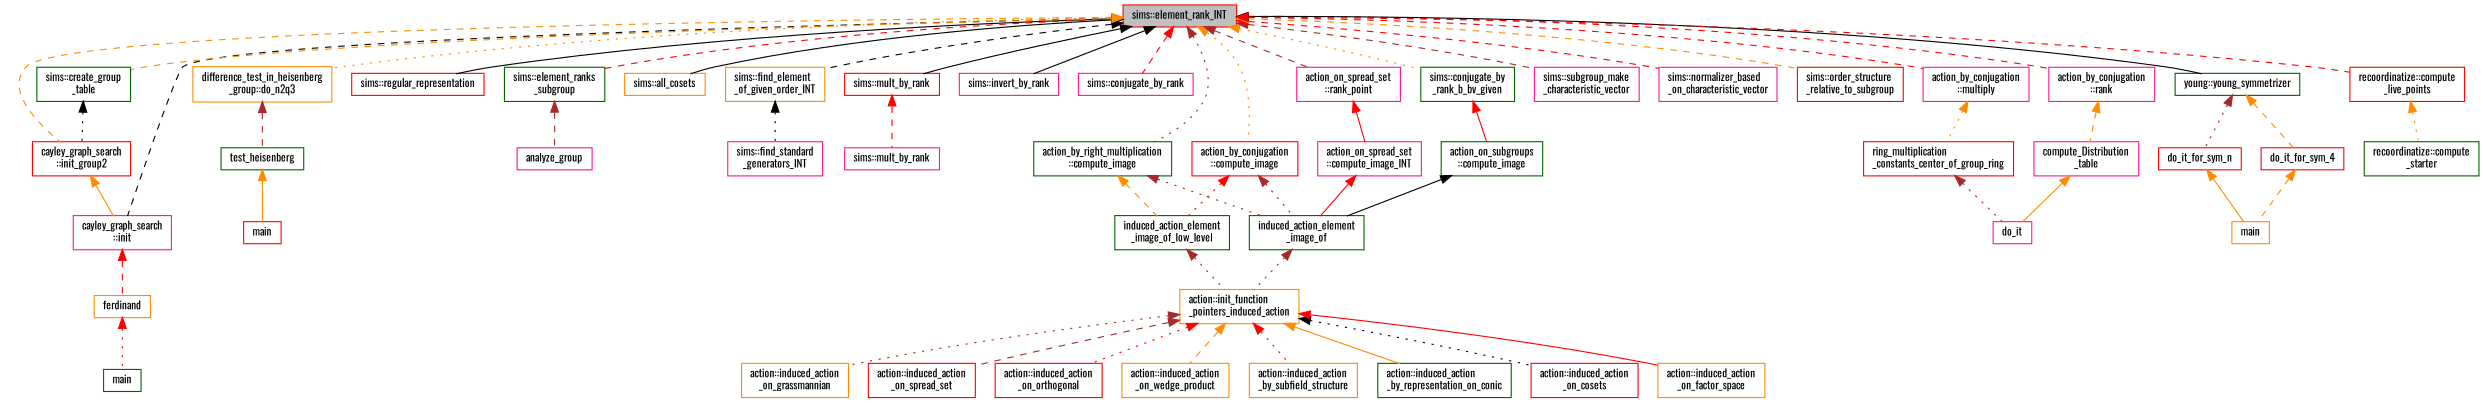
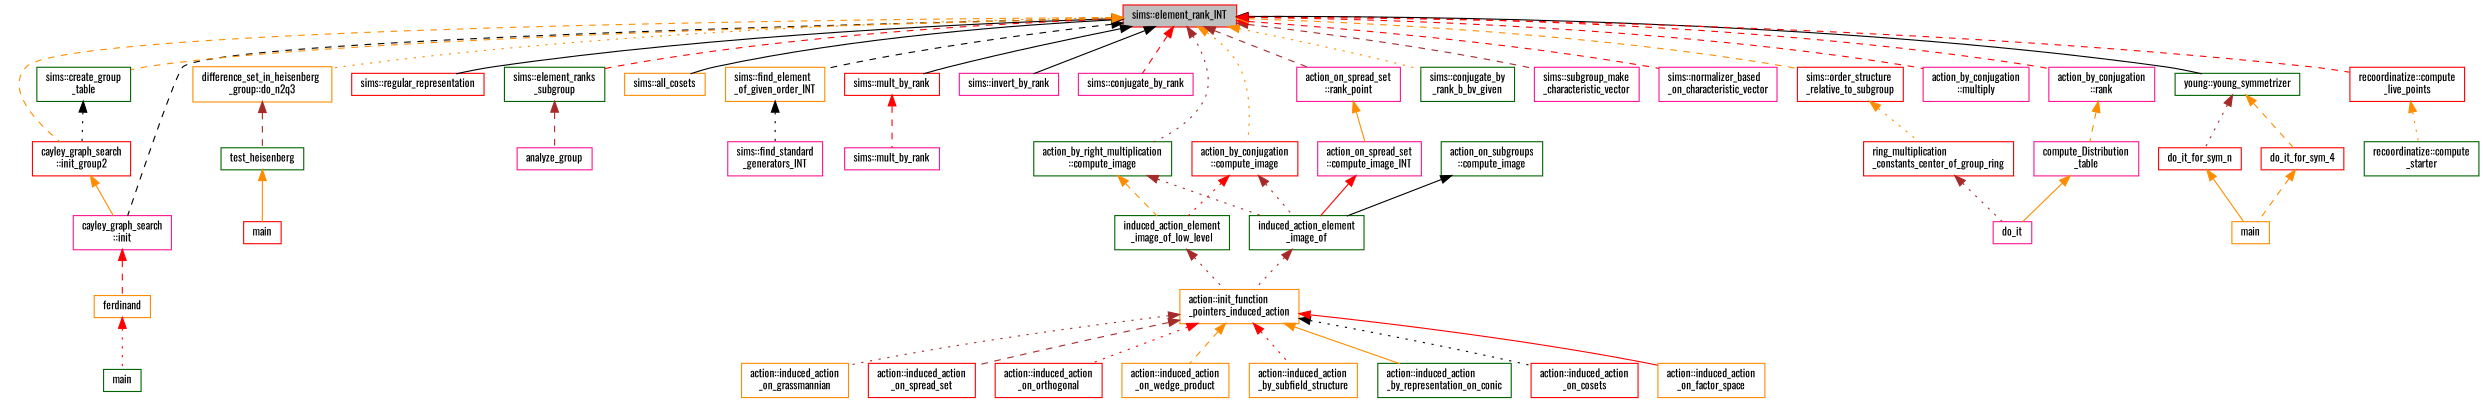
(262, 84) -> (262, 84)
(1361, 127) -> (1361, 127)
(1482, 127) -> none
(1955, 127) -> (1899, 125)
